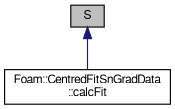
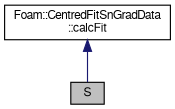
(88, 54) -> (88, 67)
